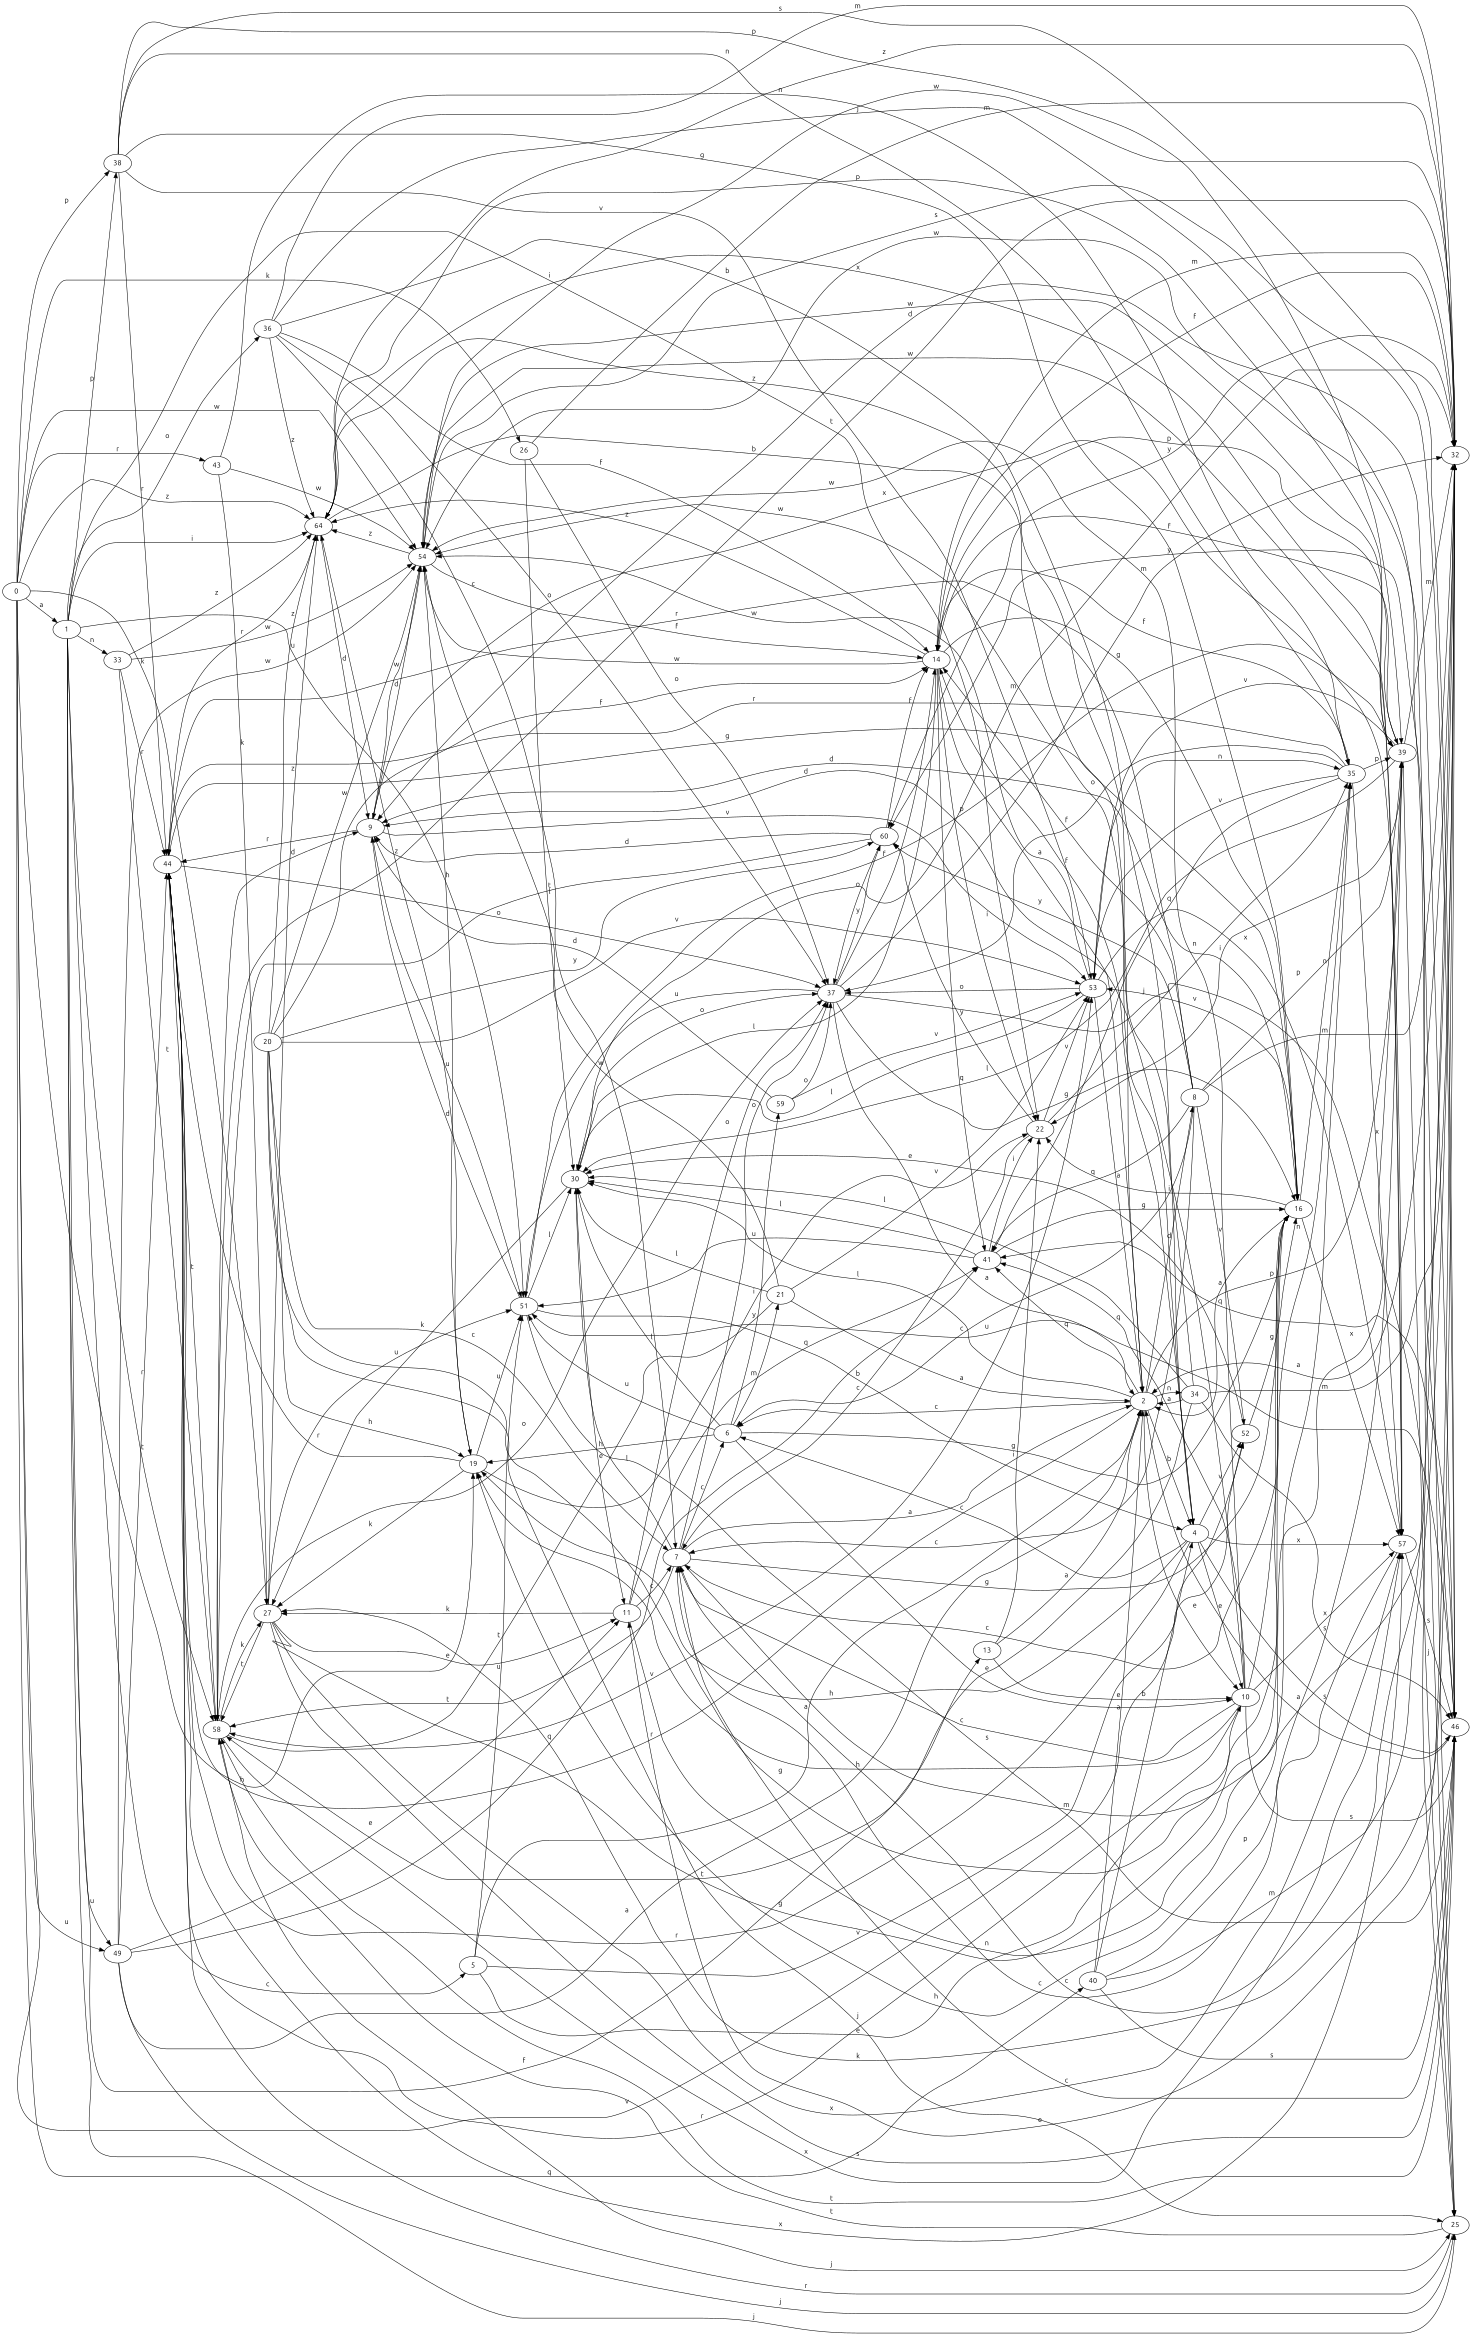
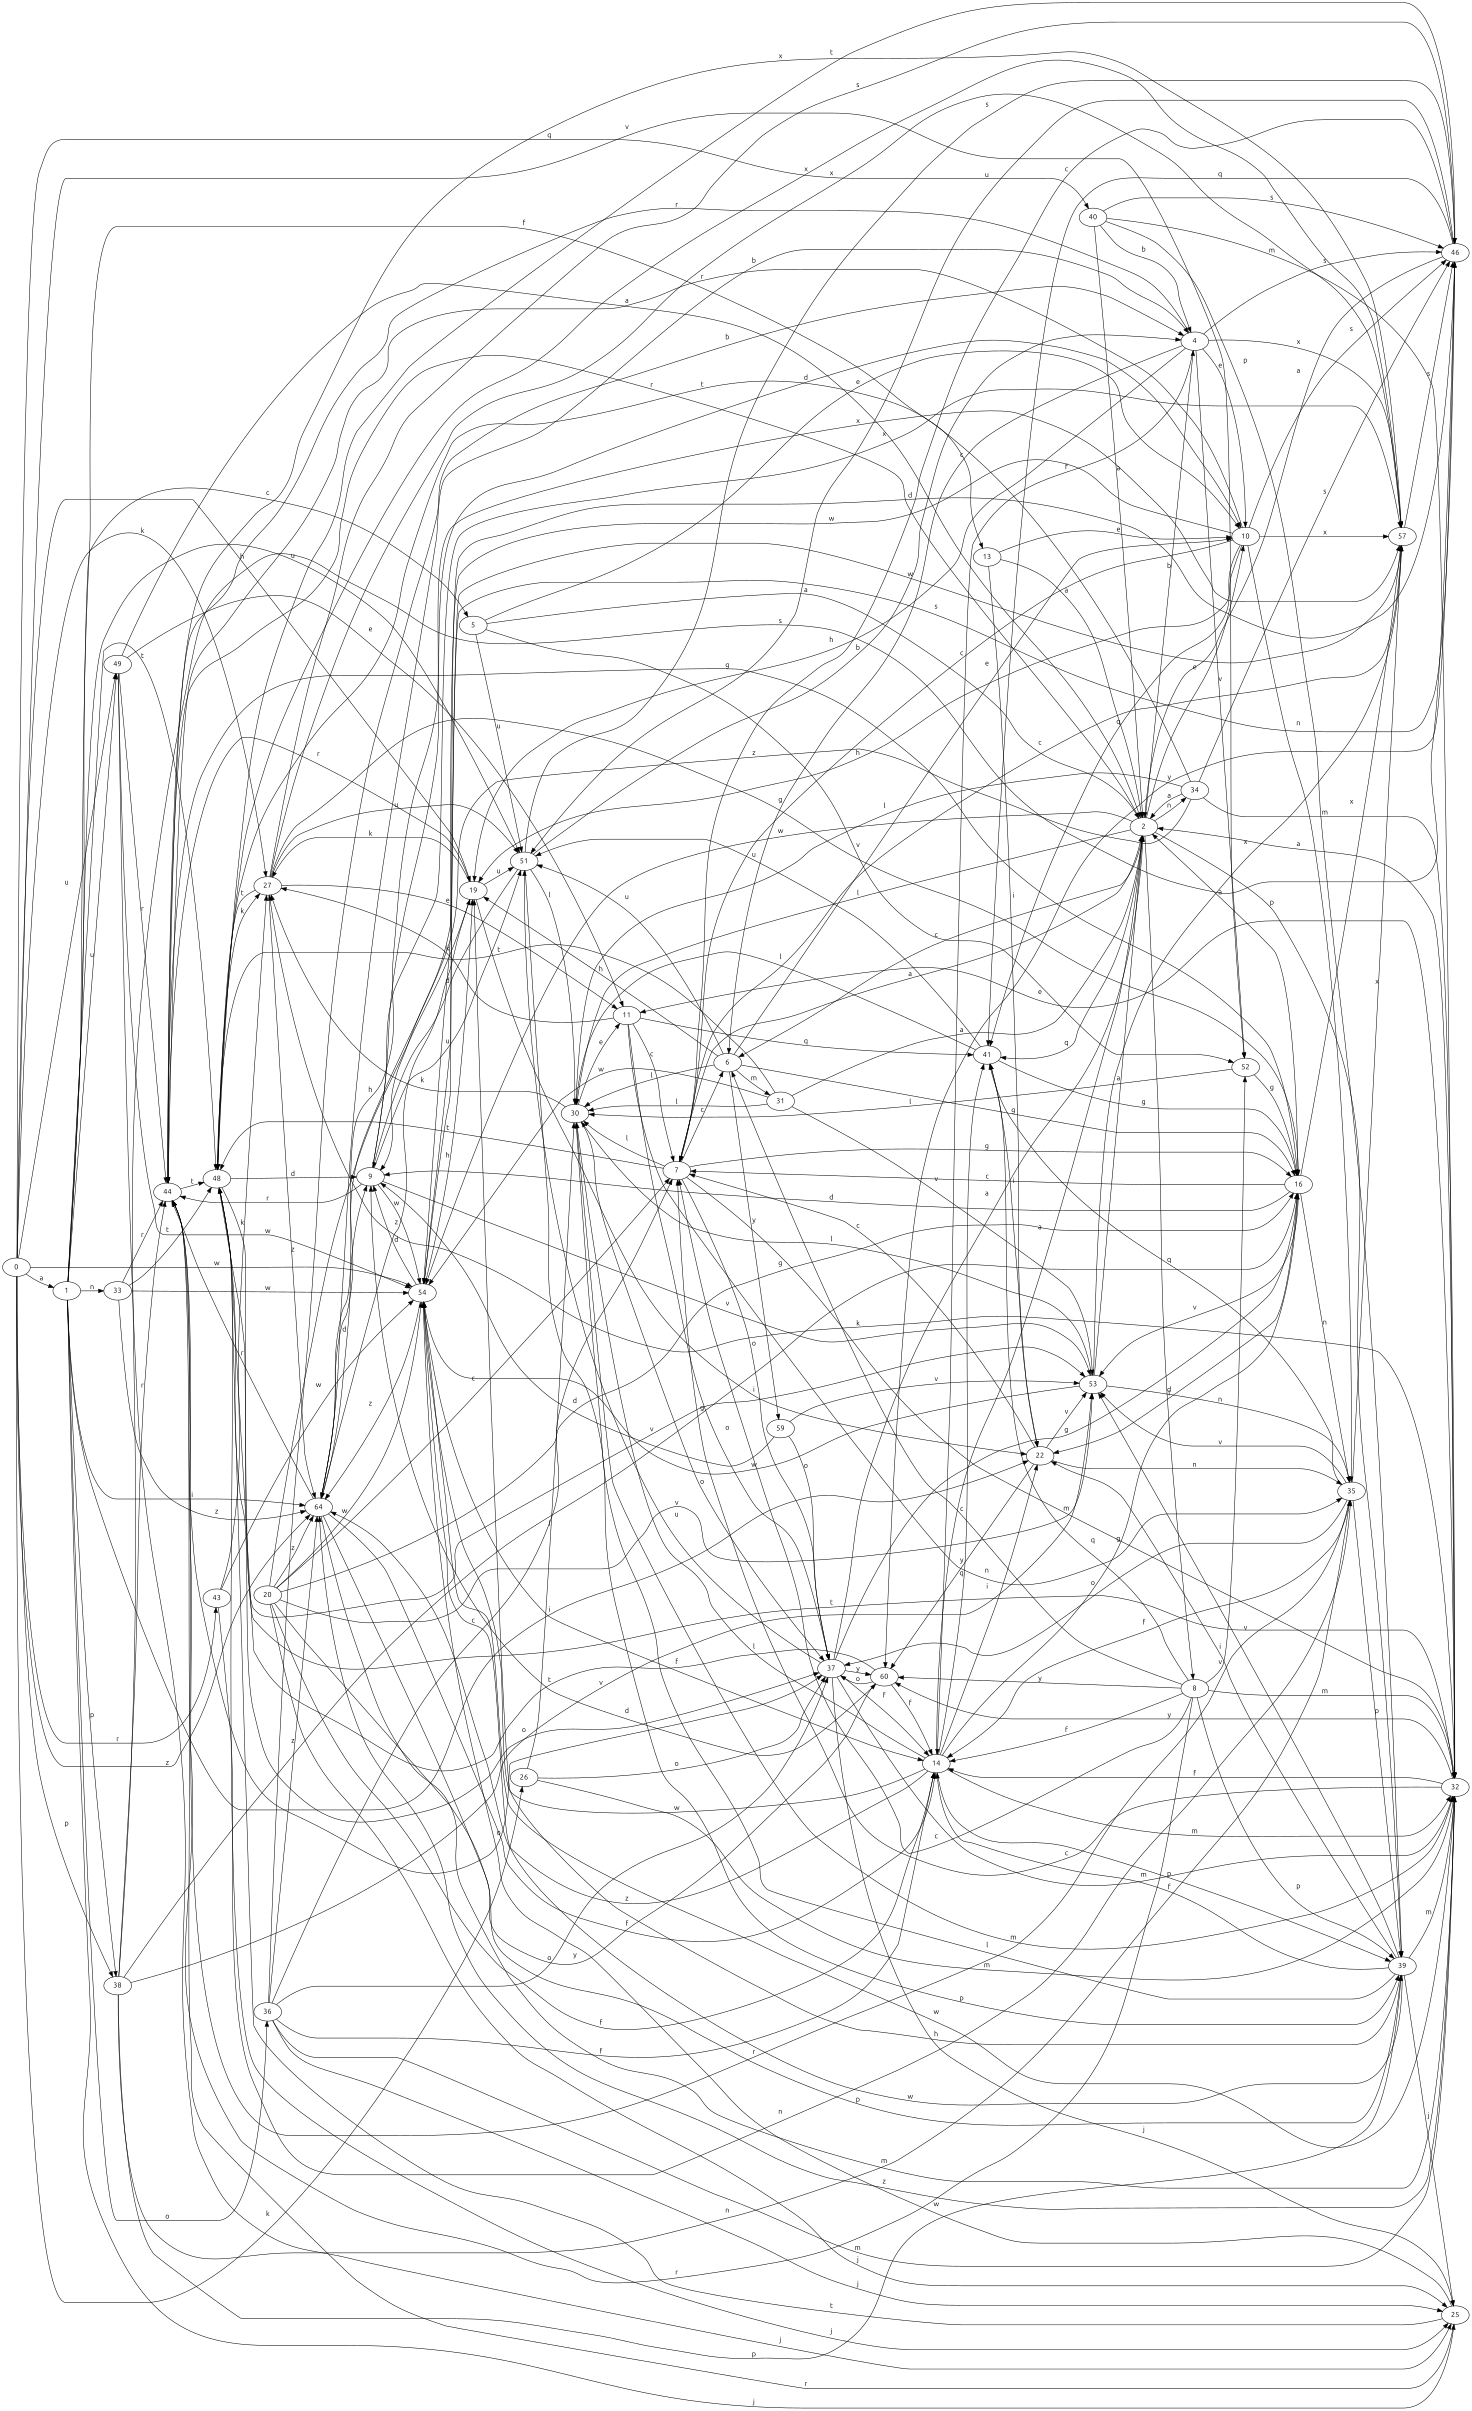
(1077, 951) -> (563, 468)
(965, 991) -> none
(910, 1156) -> (910, 1102)
(781, 1295) -> (781, 1101)
(605, 1677) -> none
(217, 1730) -> (217, 1179)
none -> (552, 1906)
none -> (872, 2165)
